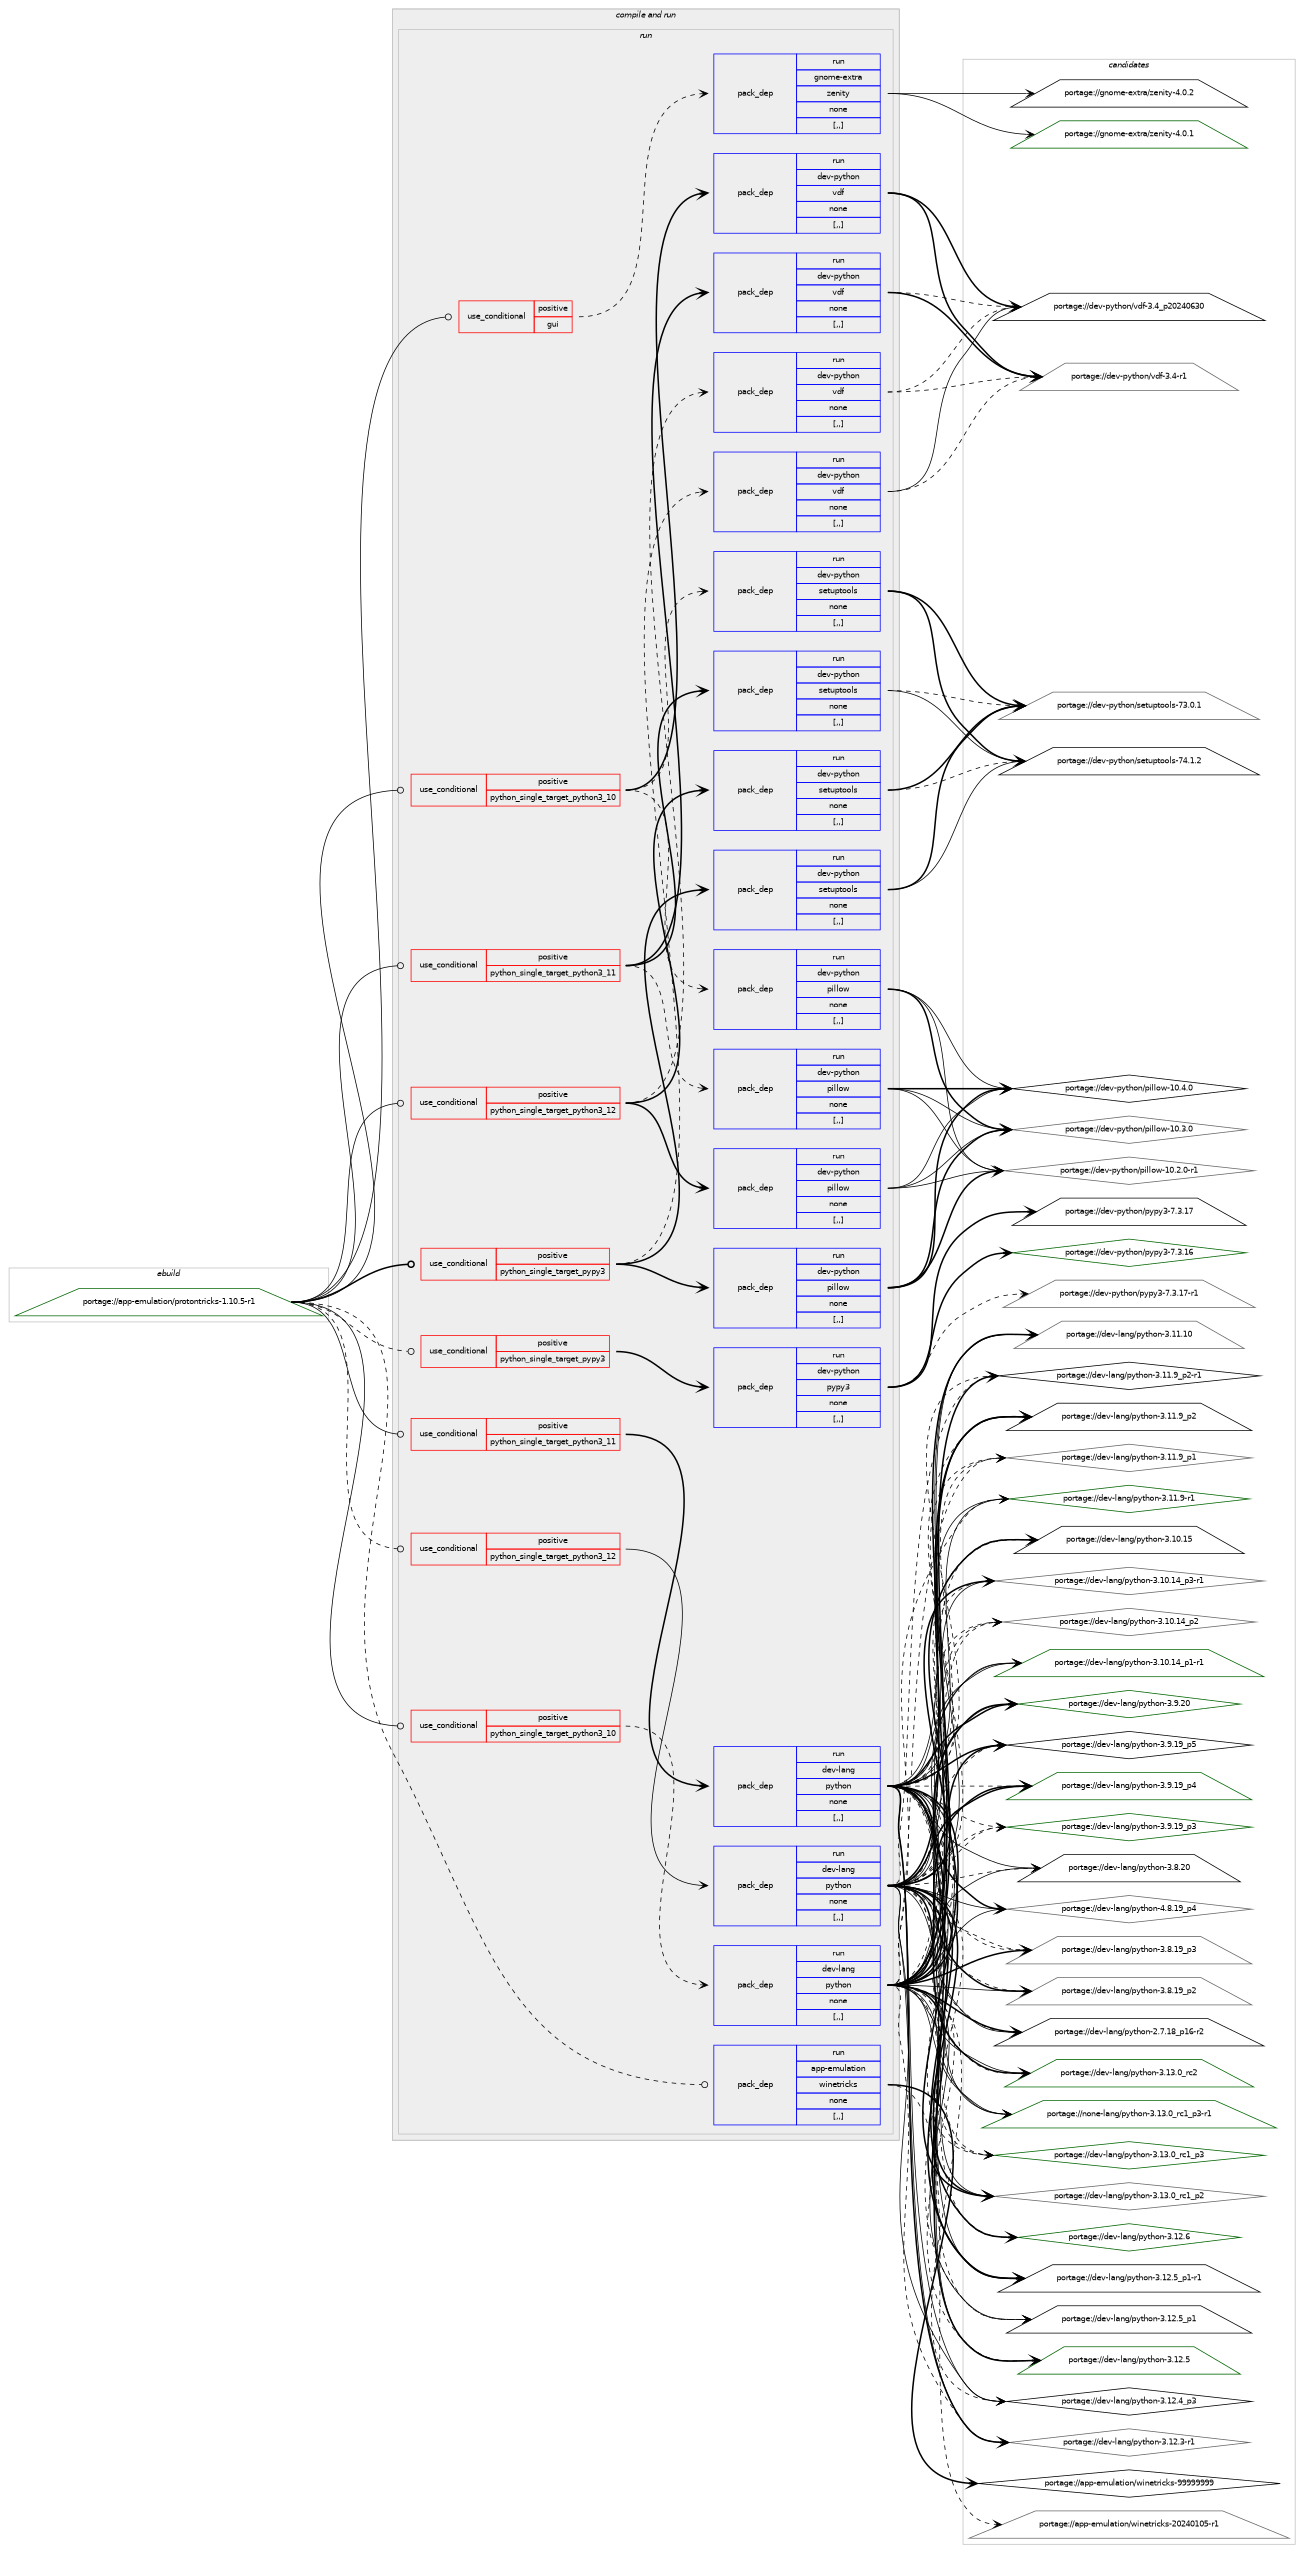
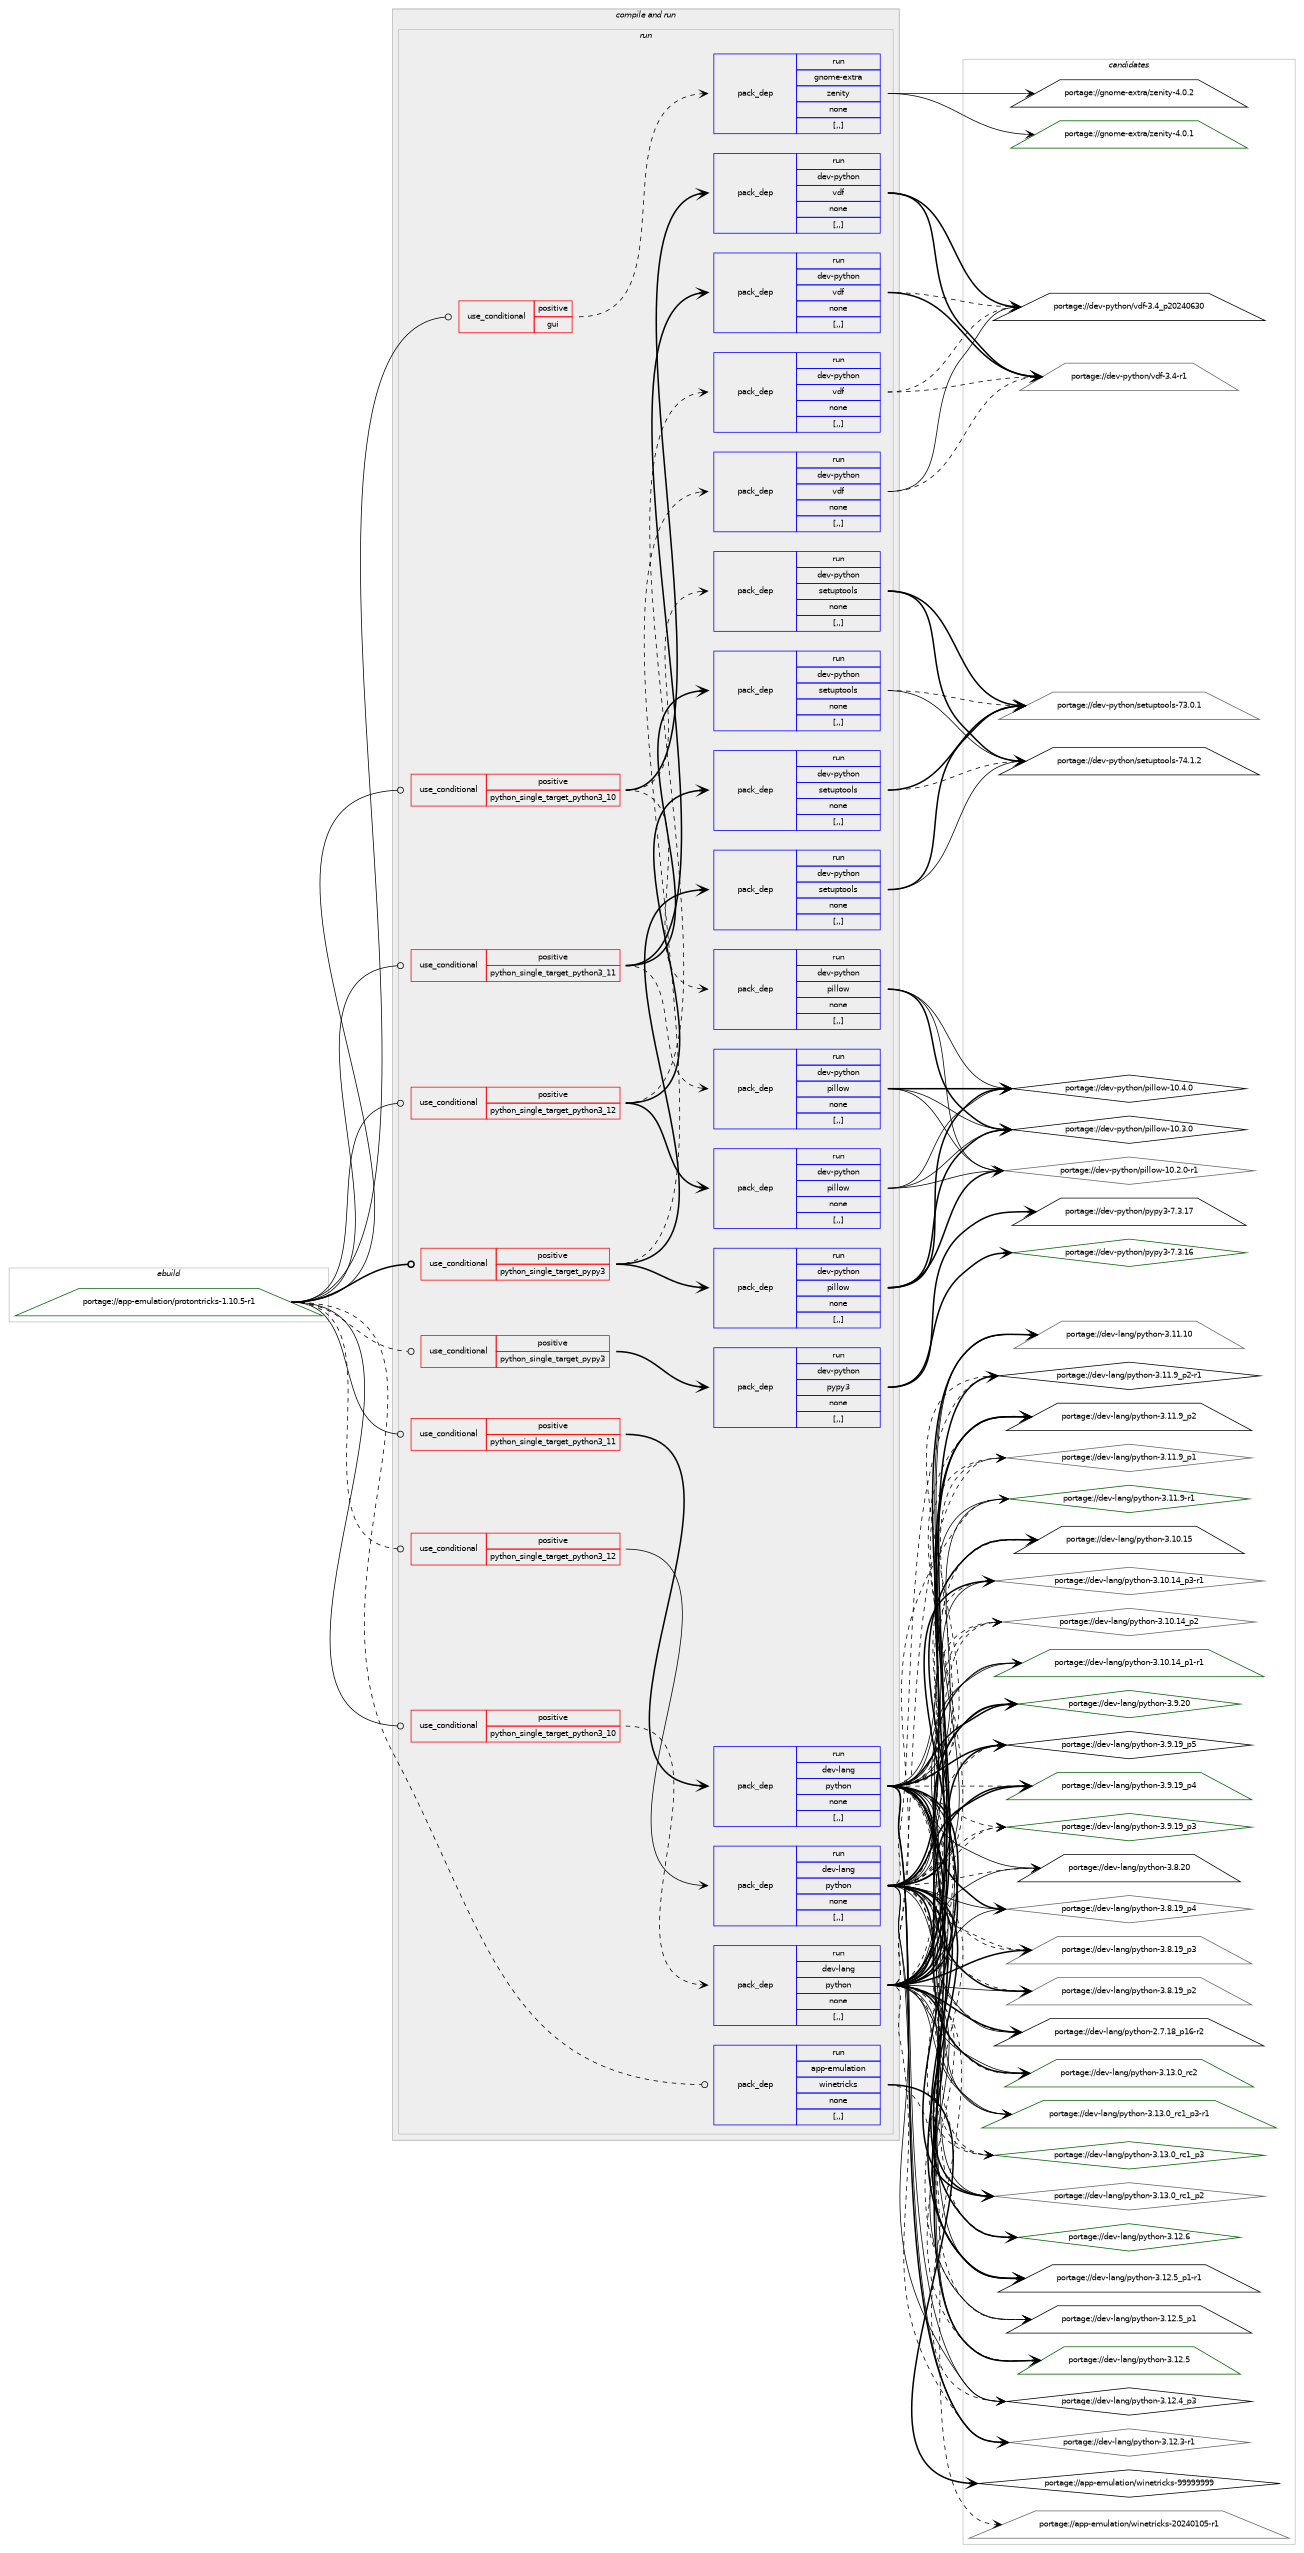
(1129, 1130) -> (1129, 1130)
(1129, 1294) -> none
(1129, 1909) -> (1129, 1909)
(1129, 2114) -> (1129, 2114)
